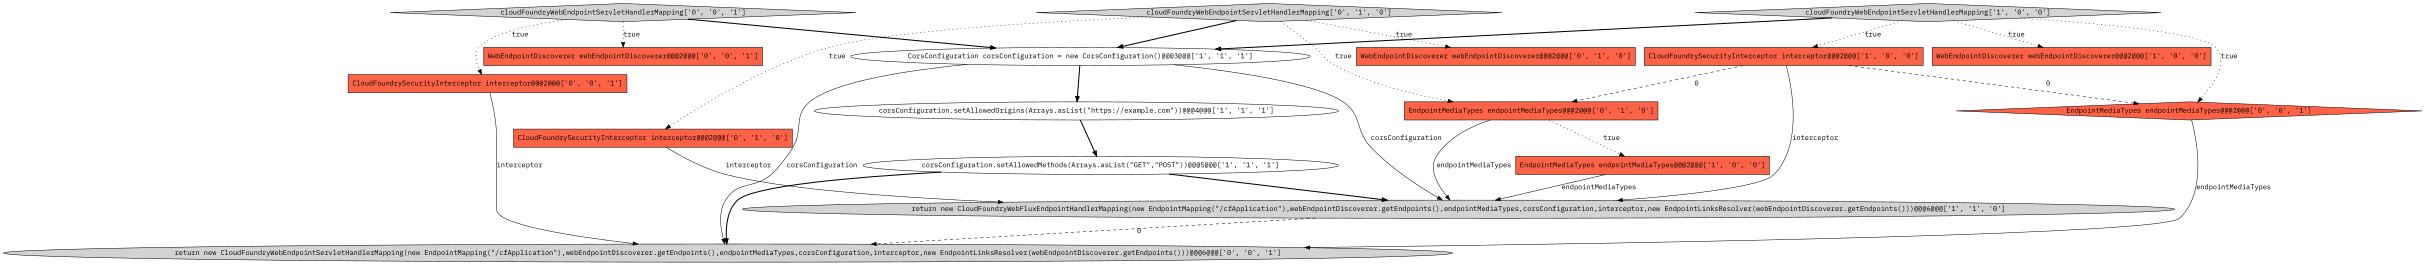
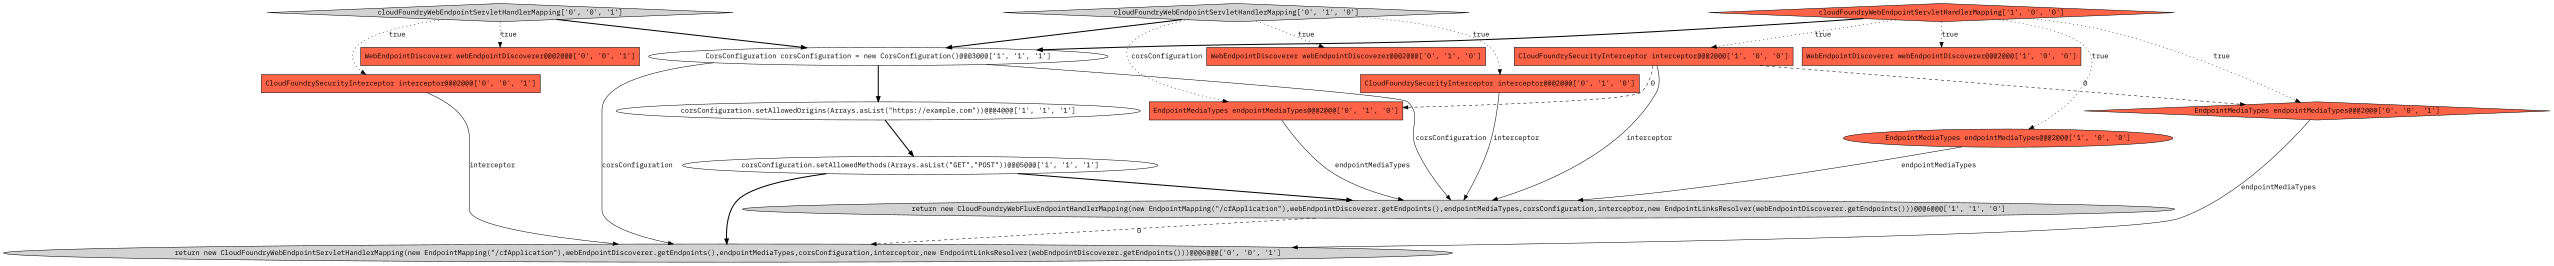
(1928, 13) -> (1942, 13)
(1344, 56) -> (1167, 56)
(1585, 137) -> (2090, 53)
(1643, 165) -> (2008, 138)
